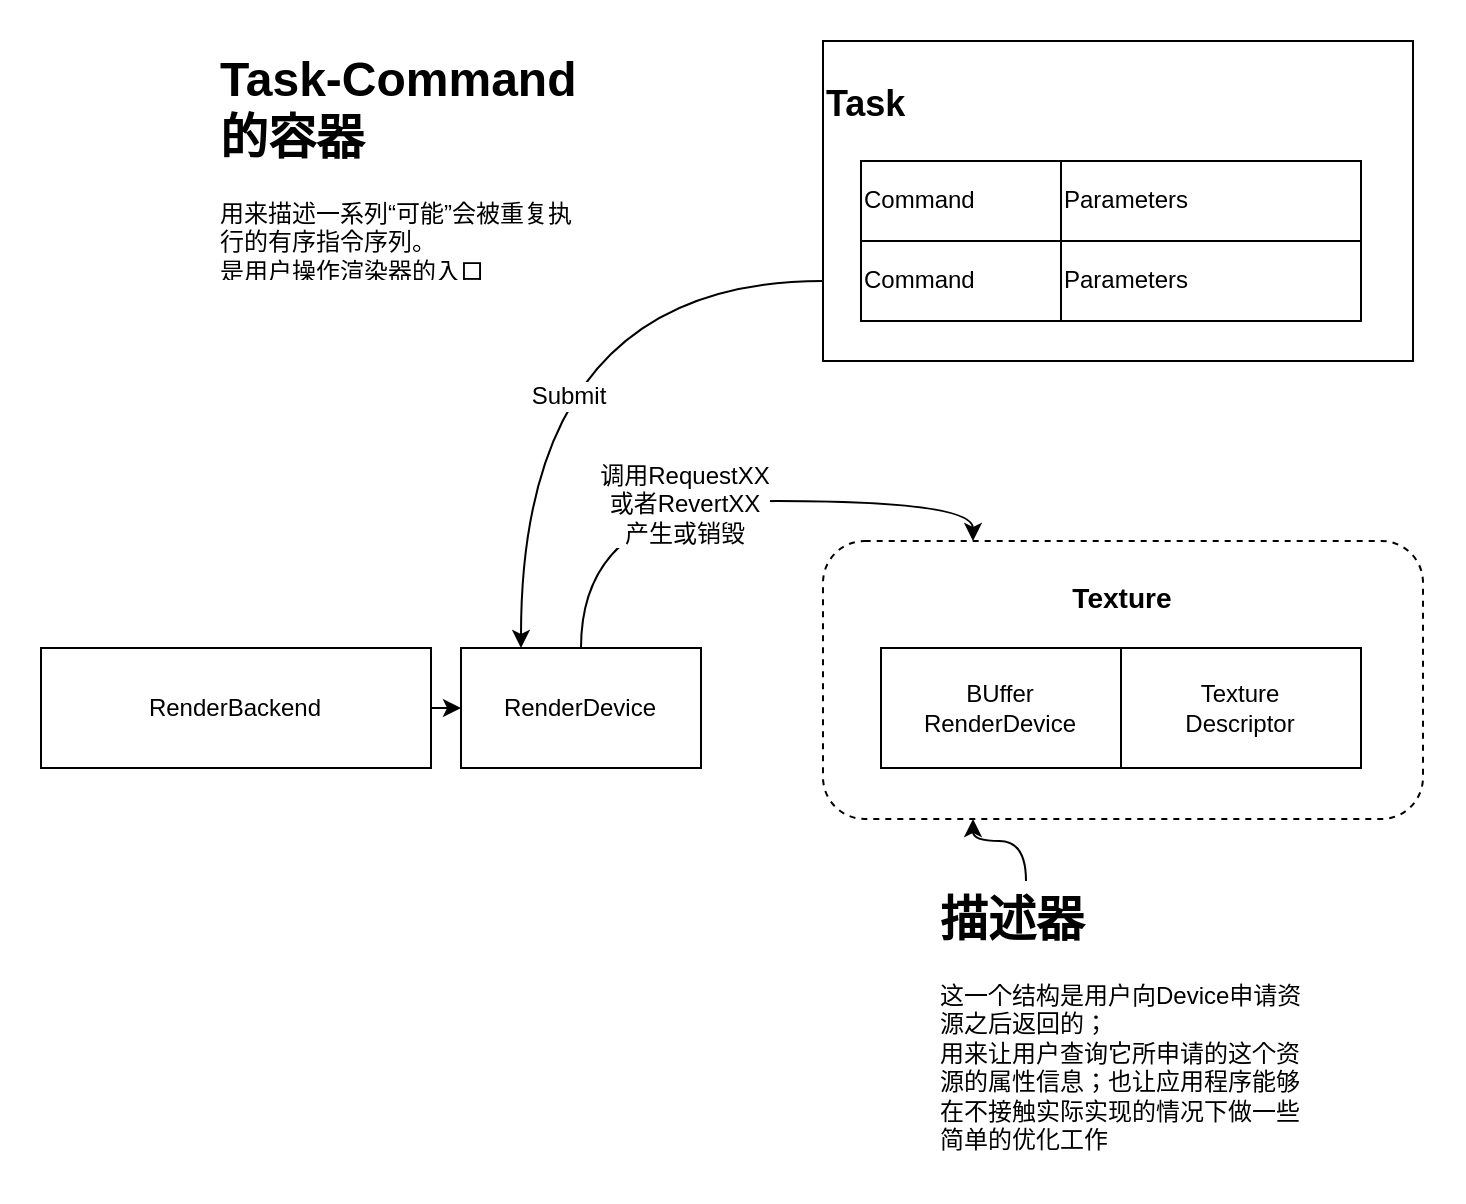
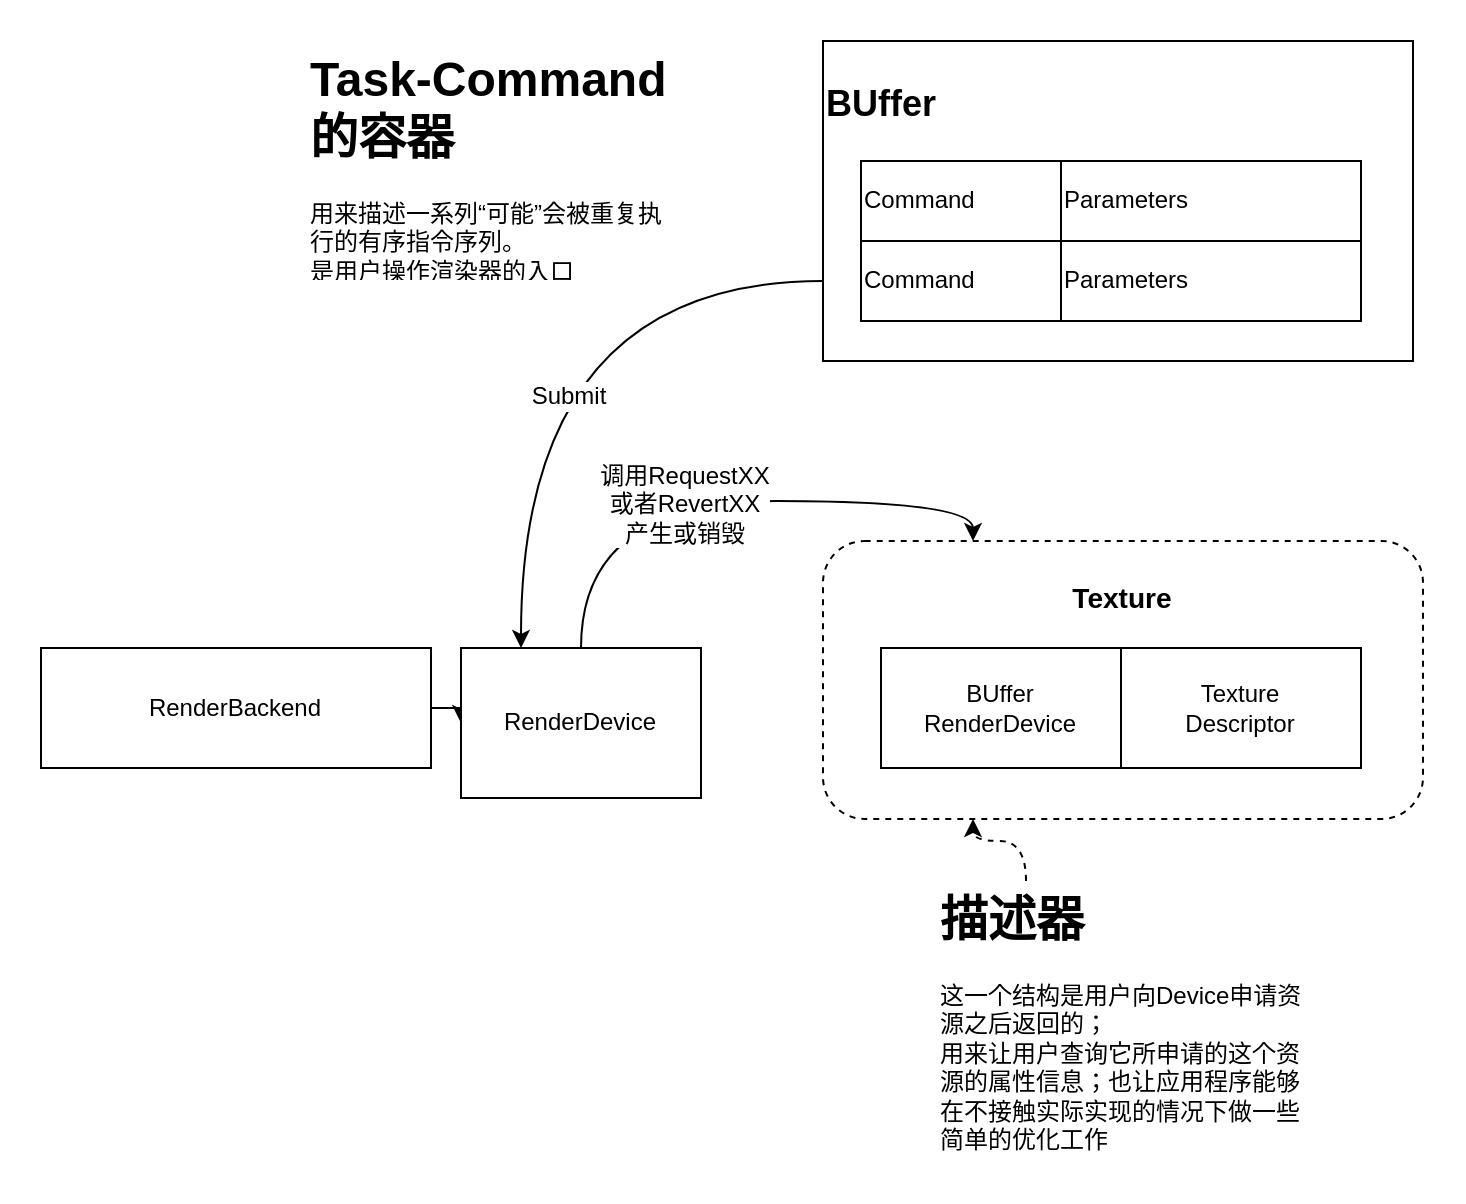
(854, 69) -> (867, 69)
(401, 161) -> (491, 161)
(581, 708) -> (581, 723)
(1010, 843) -> (1010, 843)
